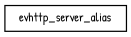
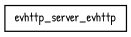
(66, 18) -> (66, 18)
